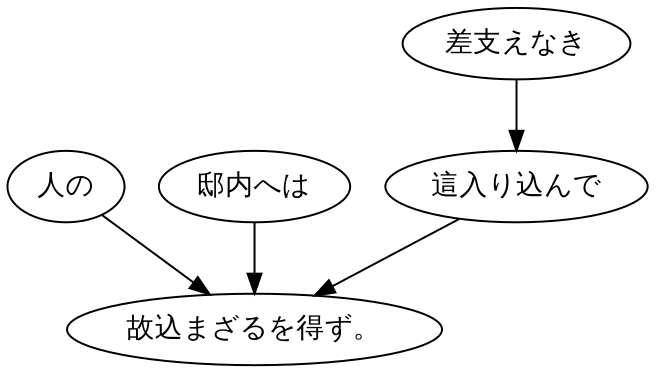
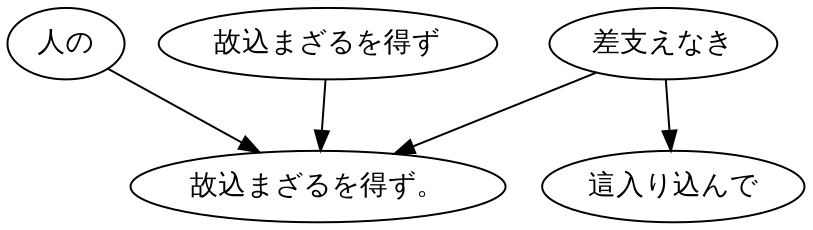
(255, 187) -> (328, 44)
(396, 253) -> (505, 110)
